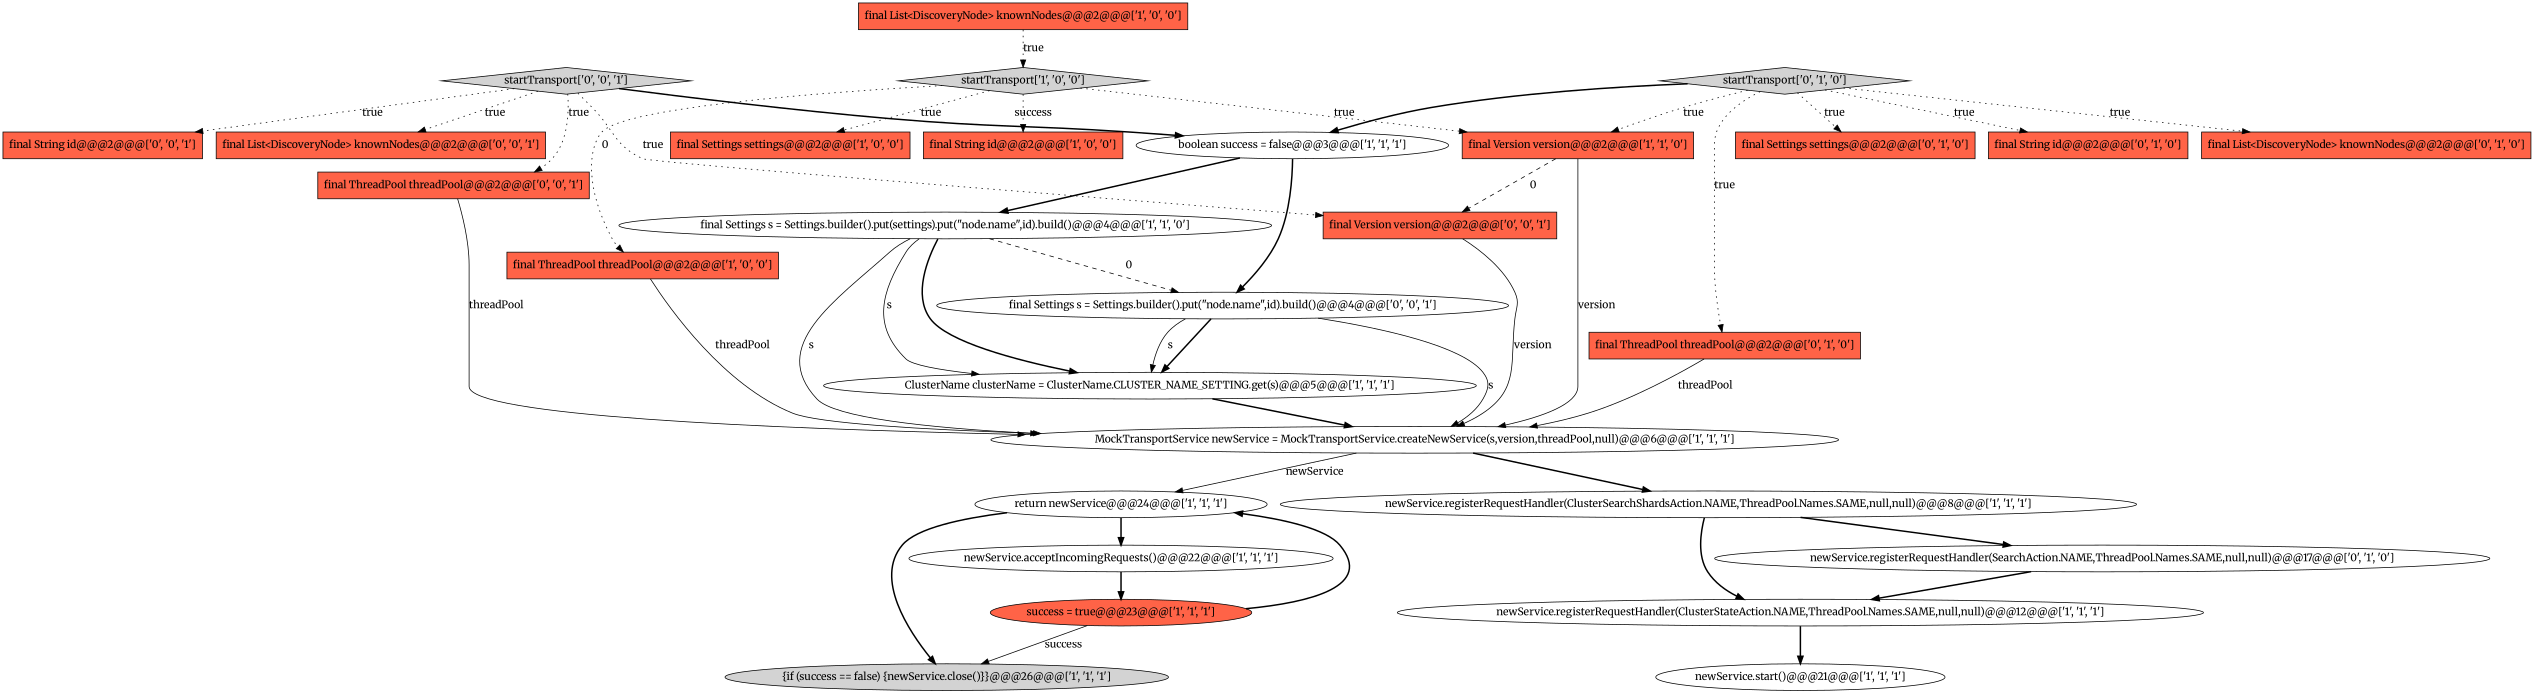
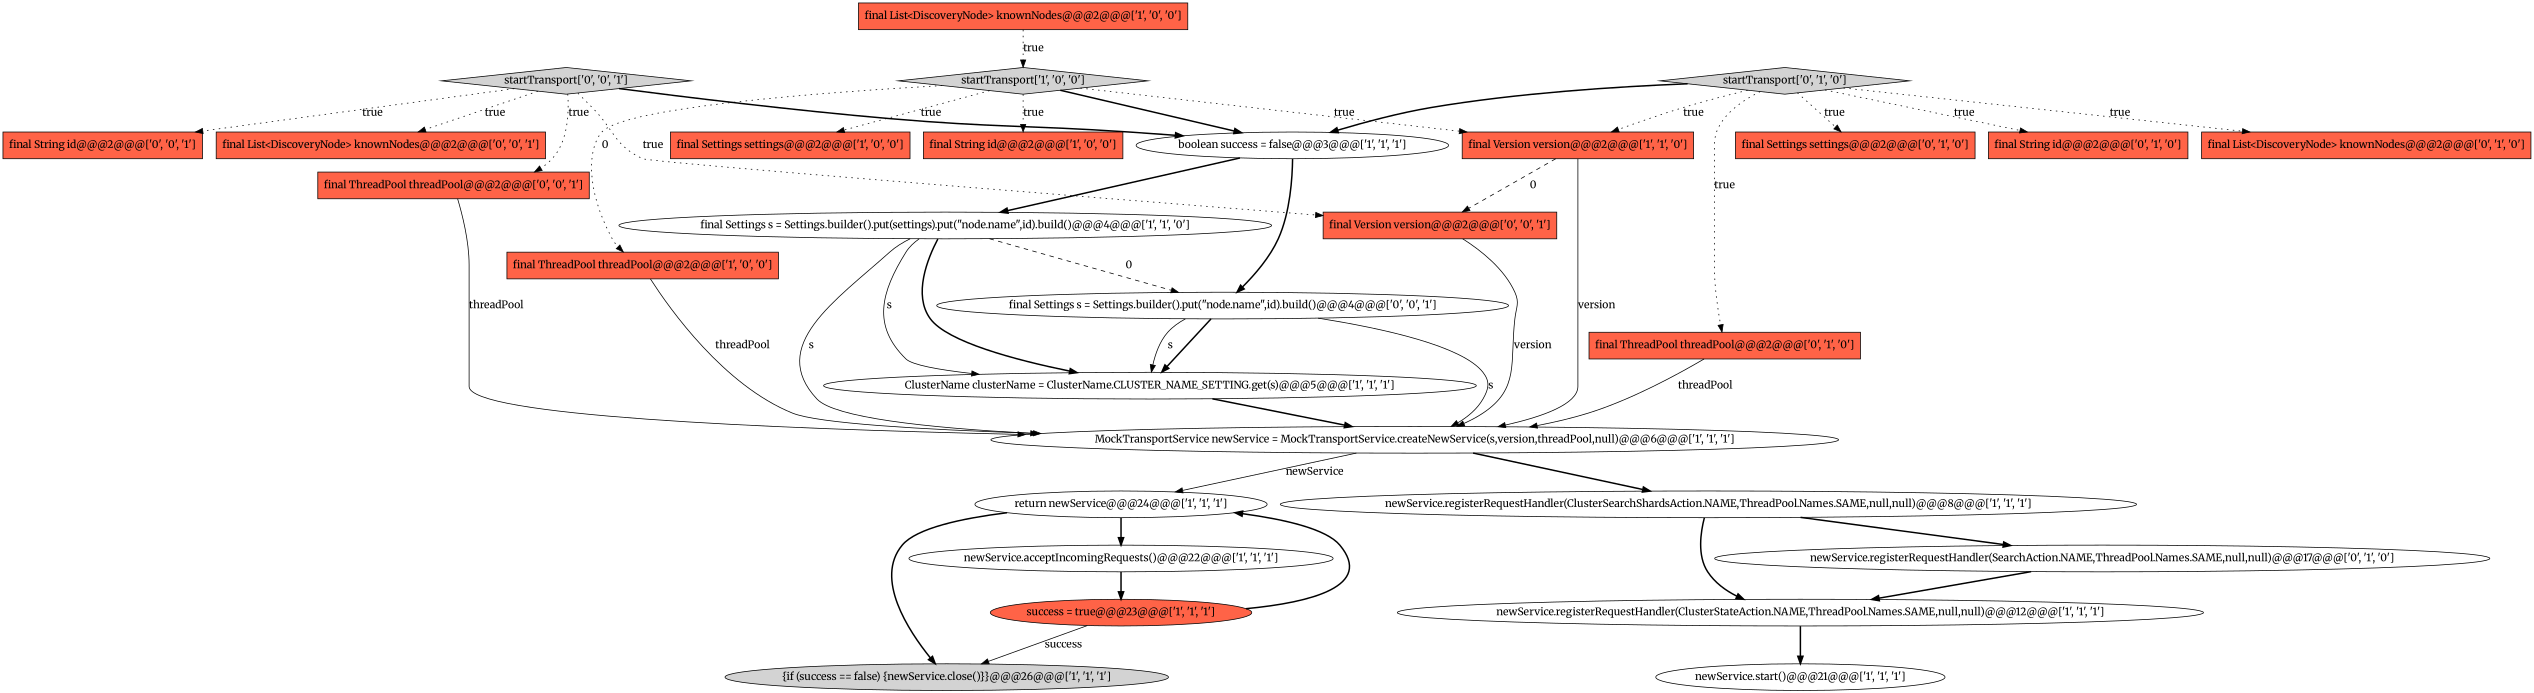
none -> (1147, 111)
(1034, 113) -> (1034, 113)
